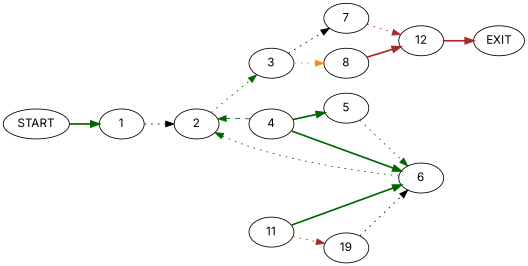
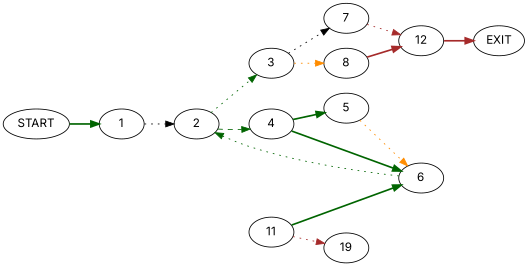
(238, 118) -> (230, 130)
(381, 140) -> (381, 140)
(381, 216) -> none
